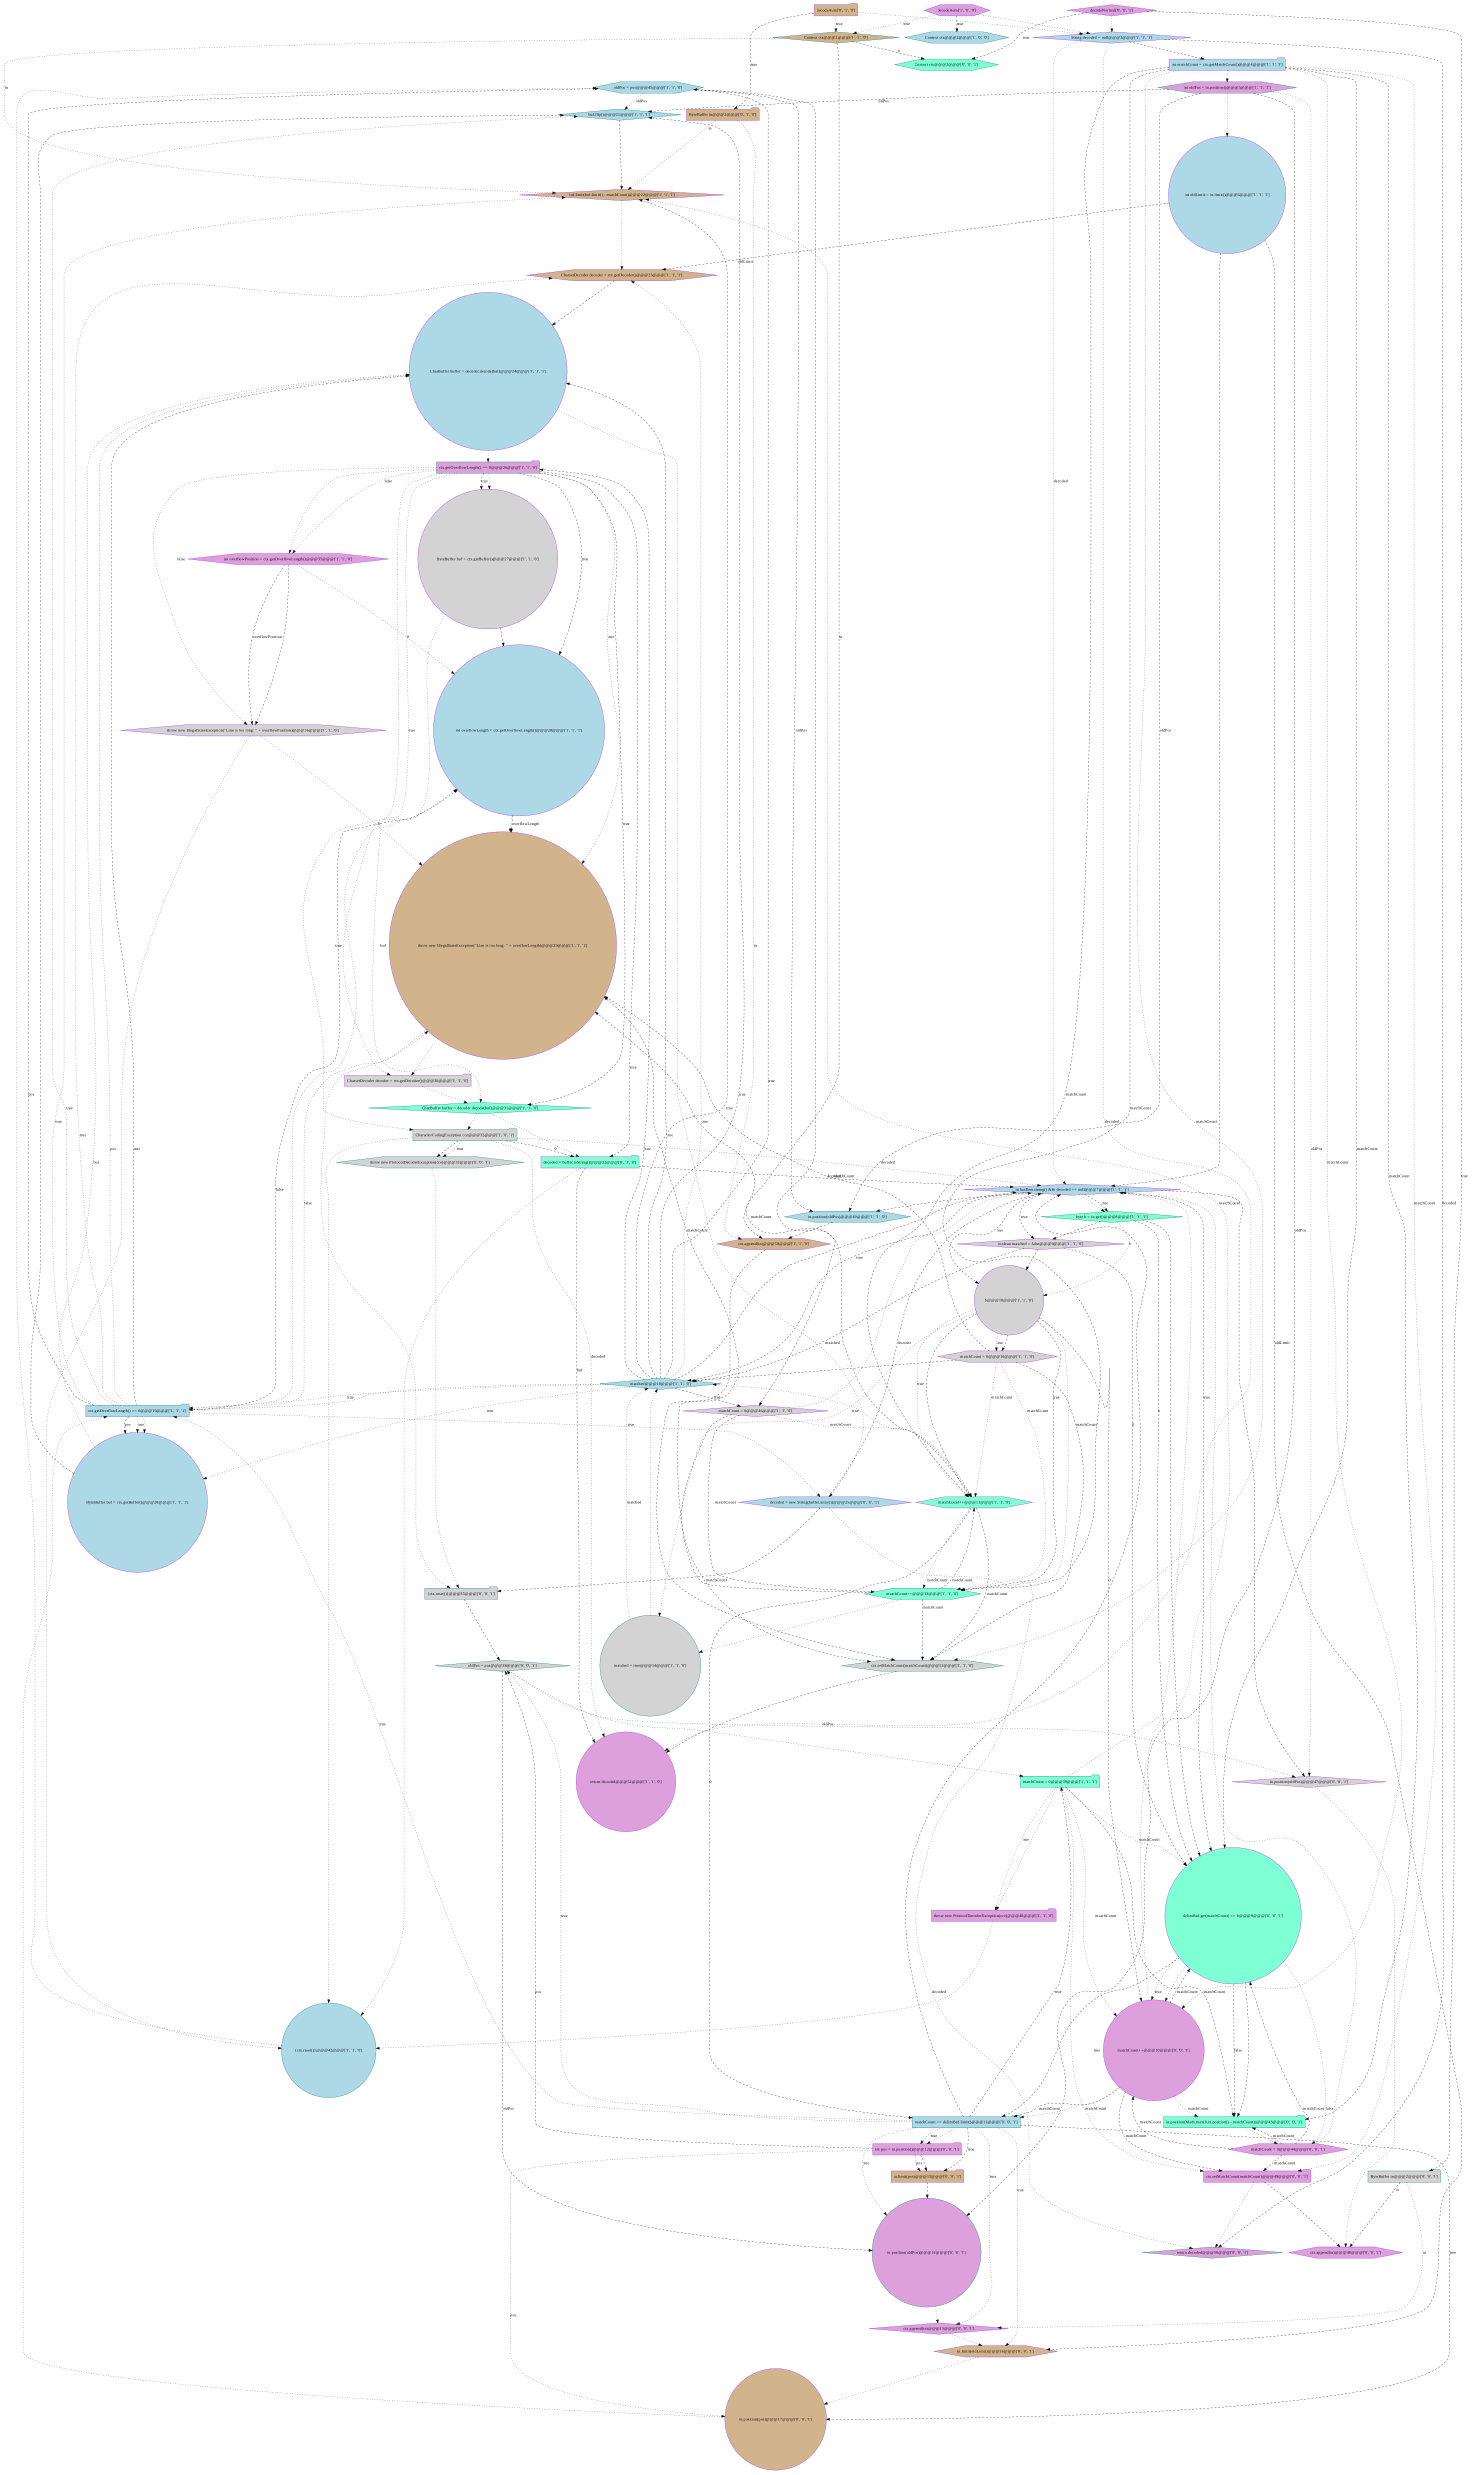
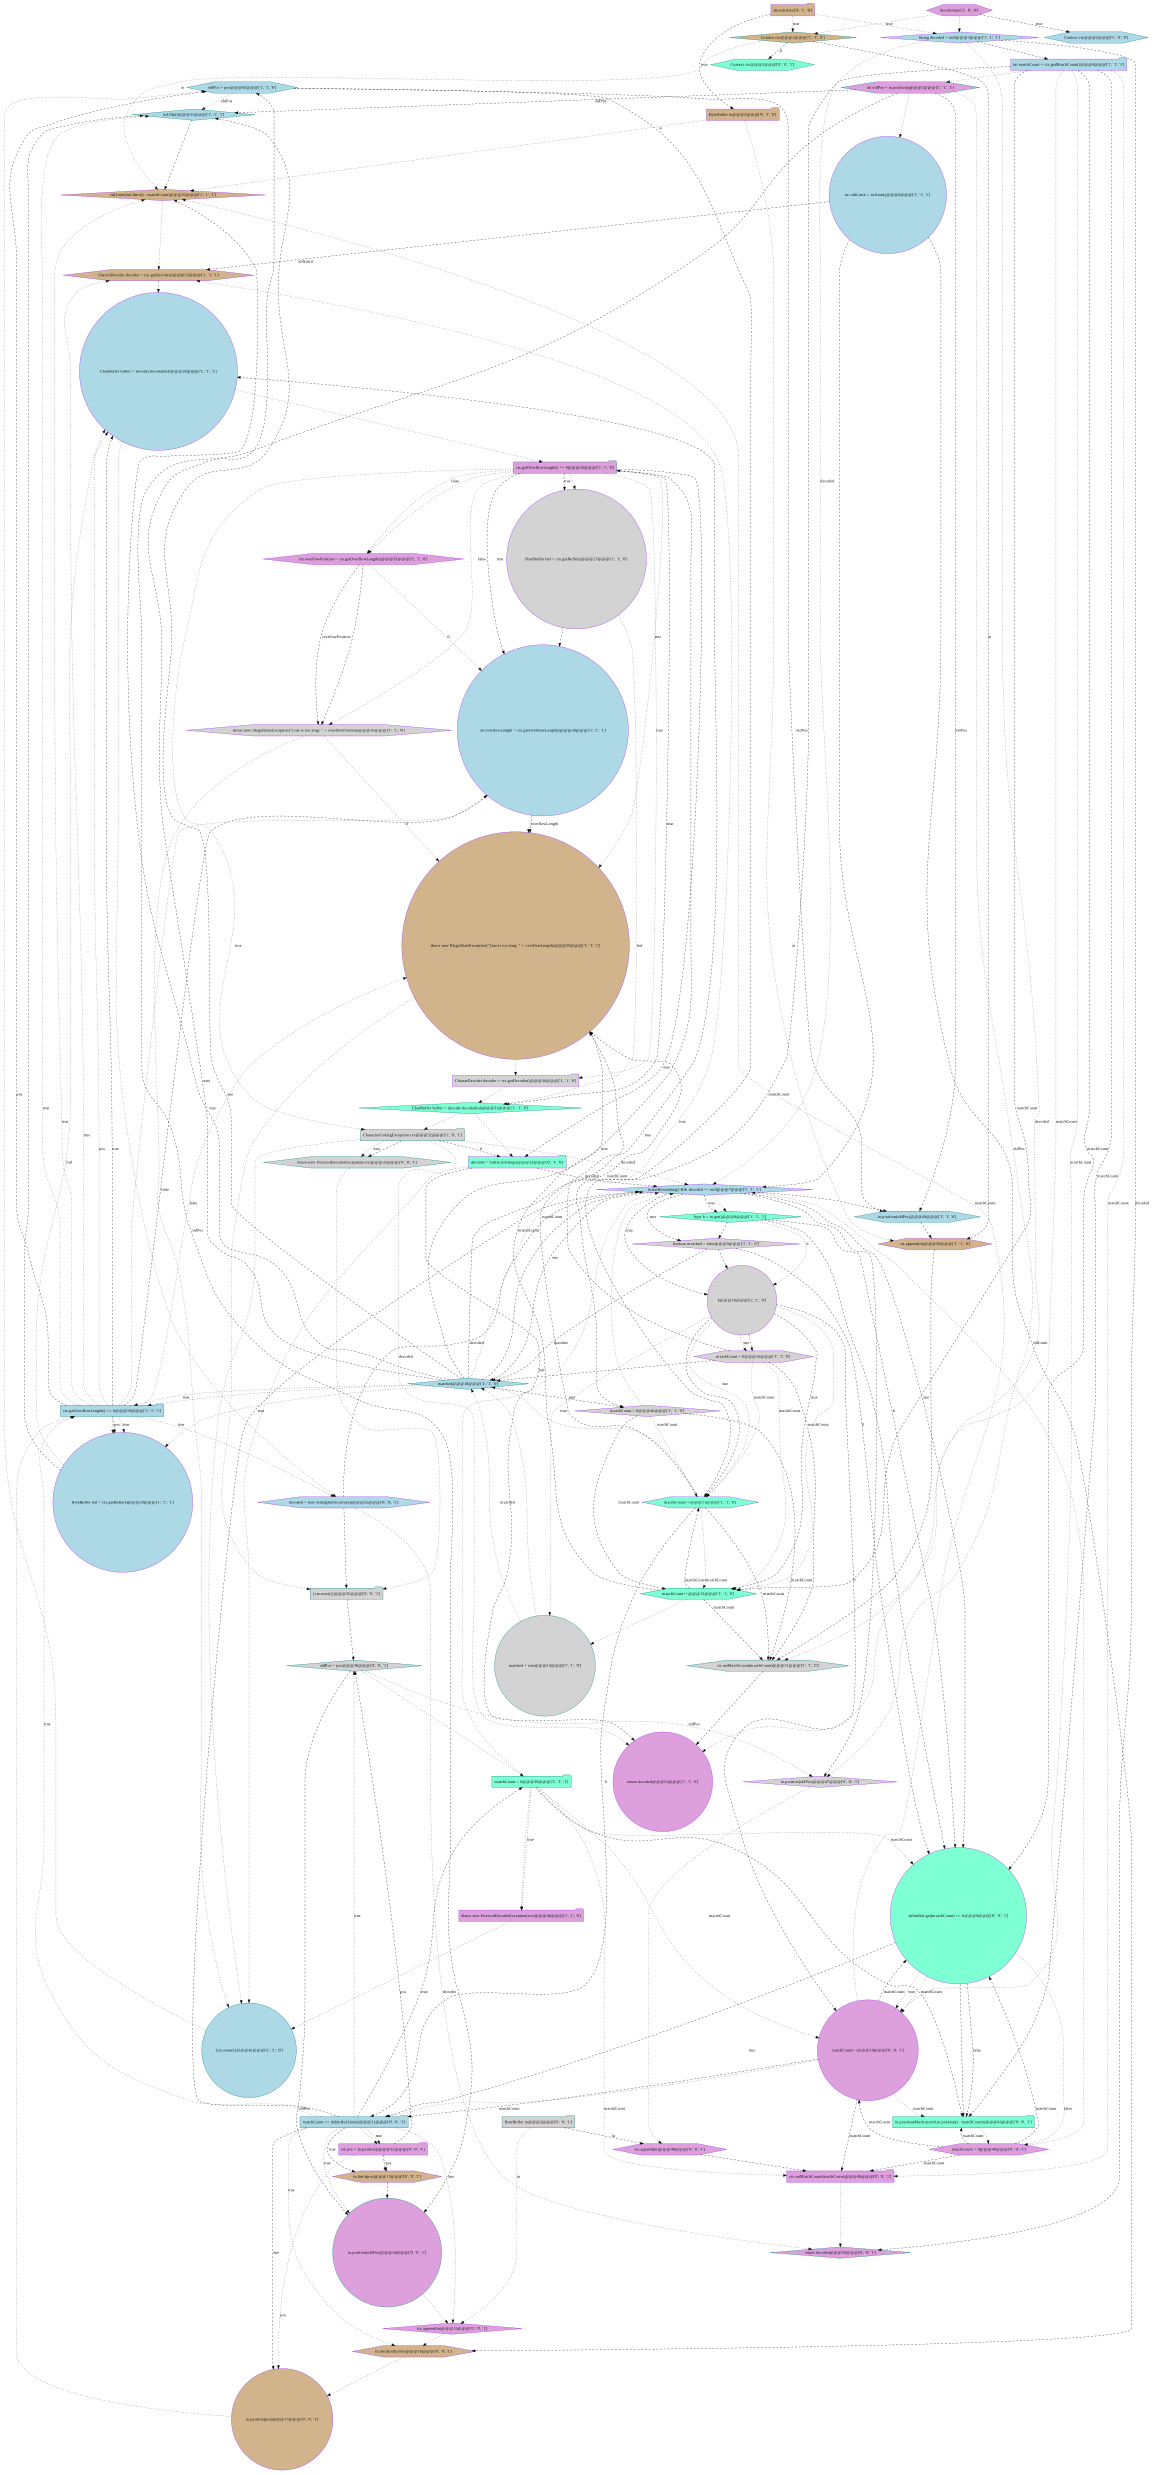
(1112, 10) -> none
(928, 2177) -> (387, 2177)
(1302, 2212) -> (752, 2163)
